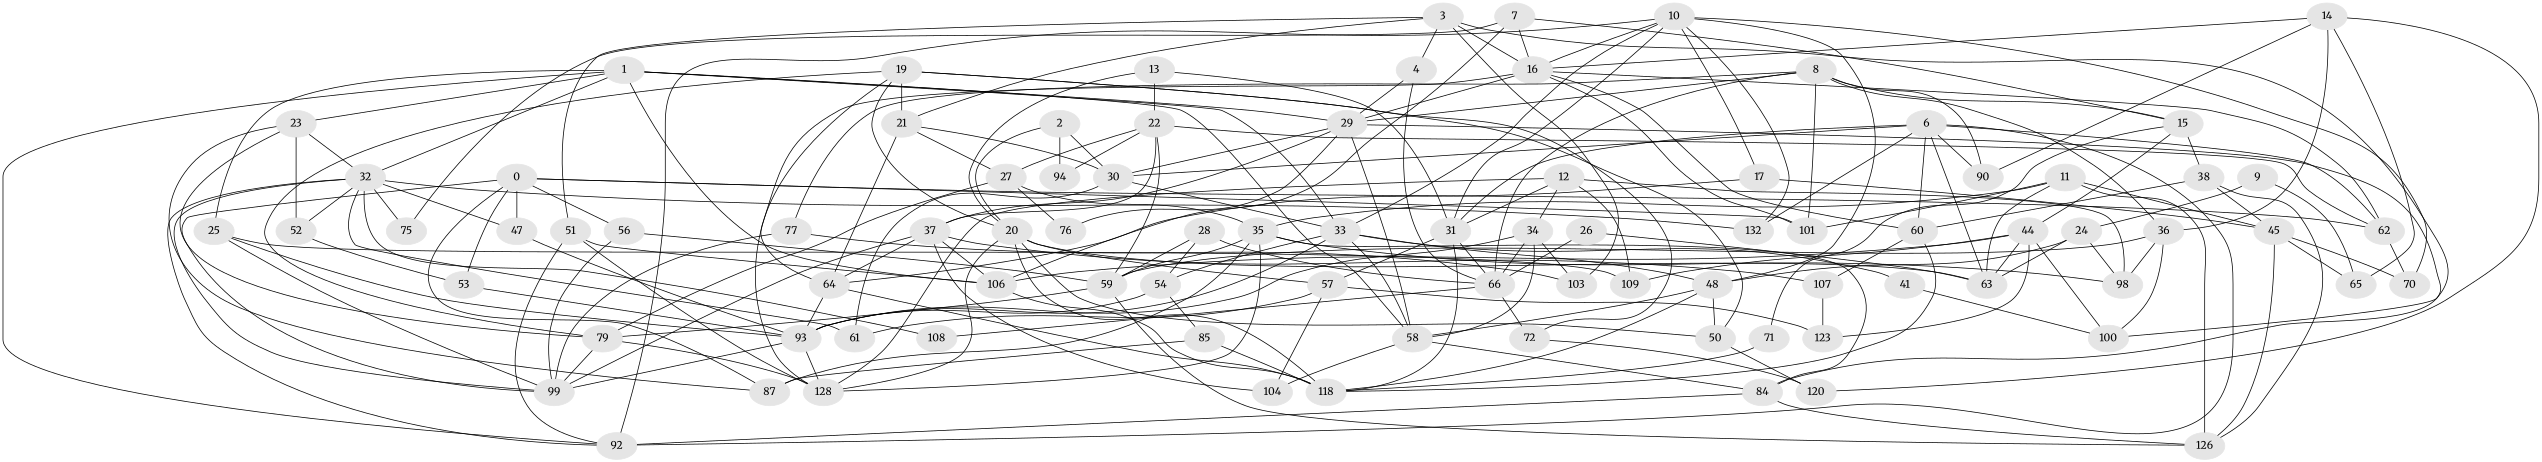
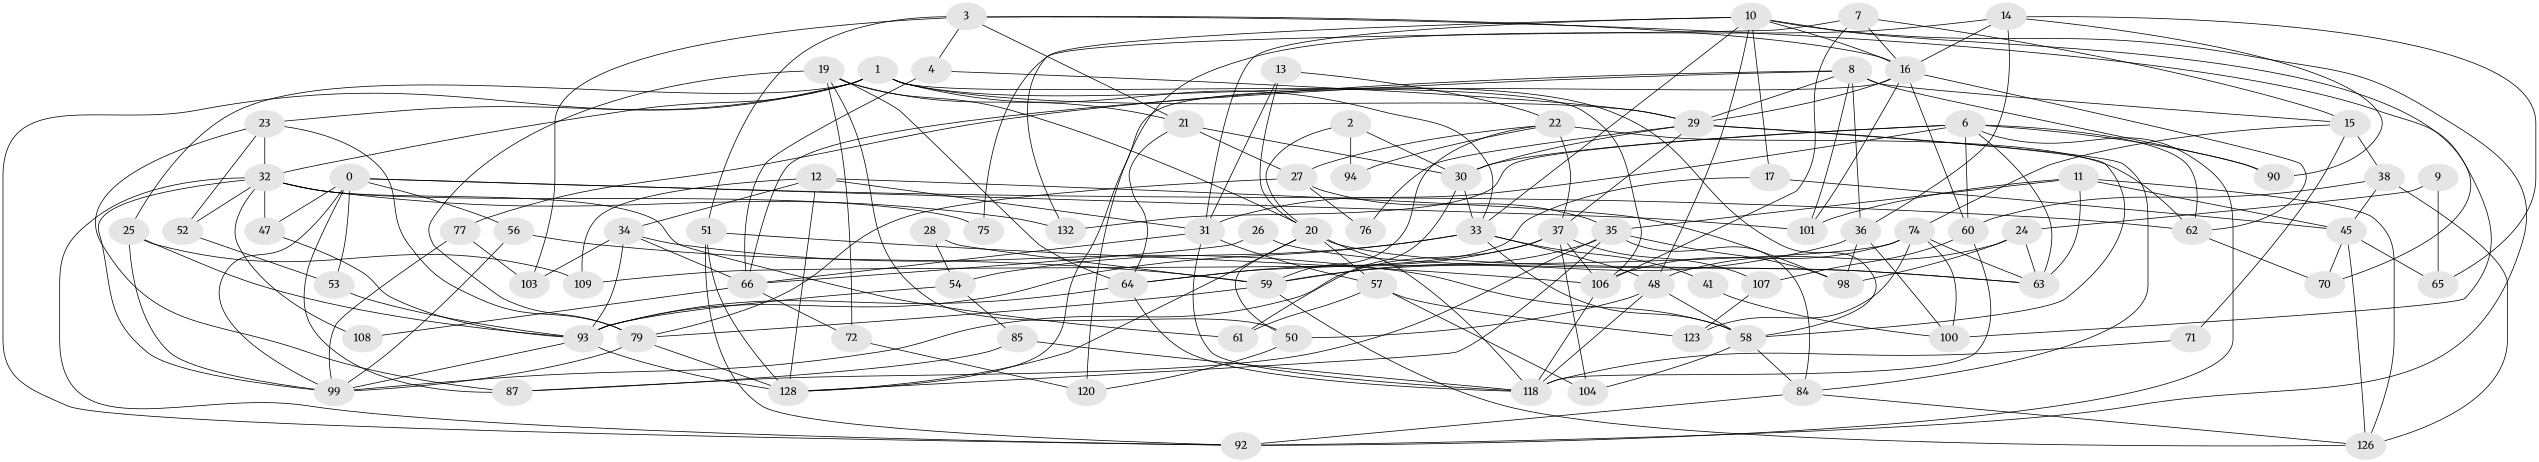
(2028, 231) -> (1915, 231)
(1371, 273) -> none
